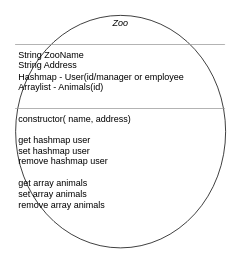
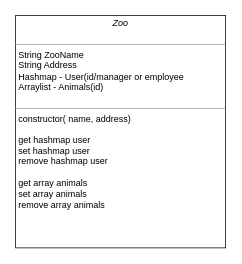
(120, 132) -> (120, 132)
